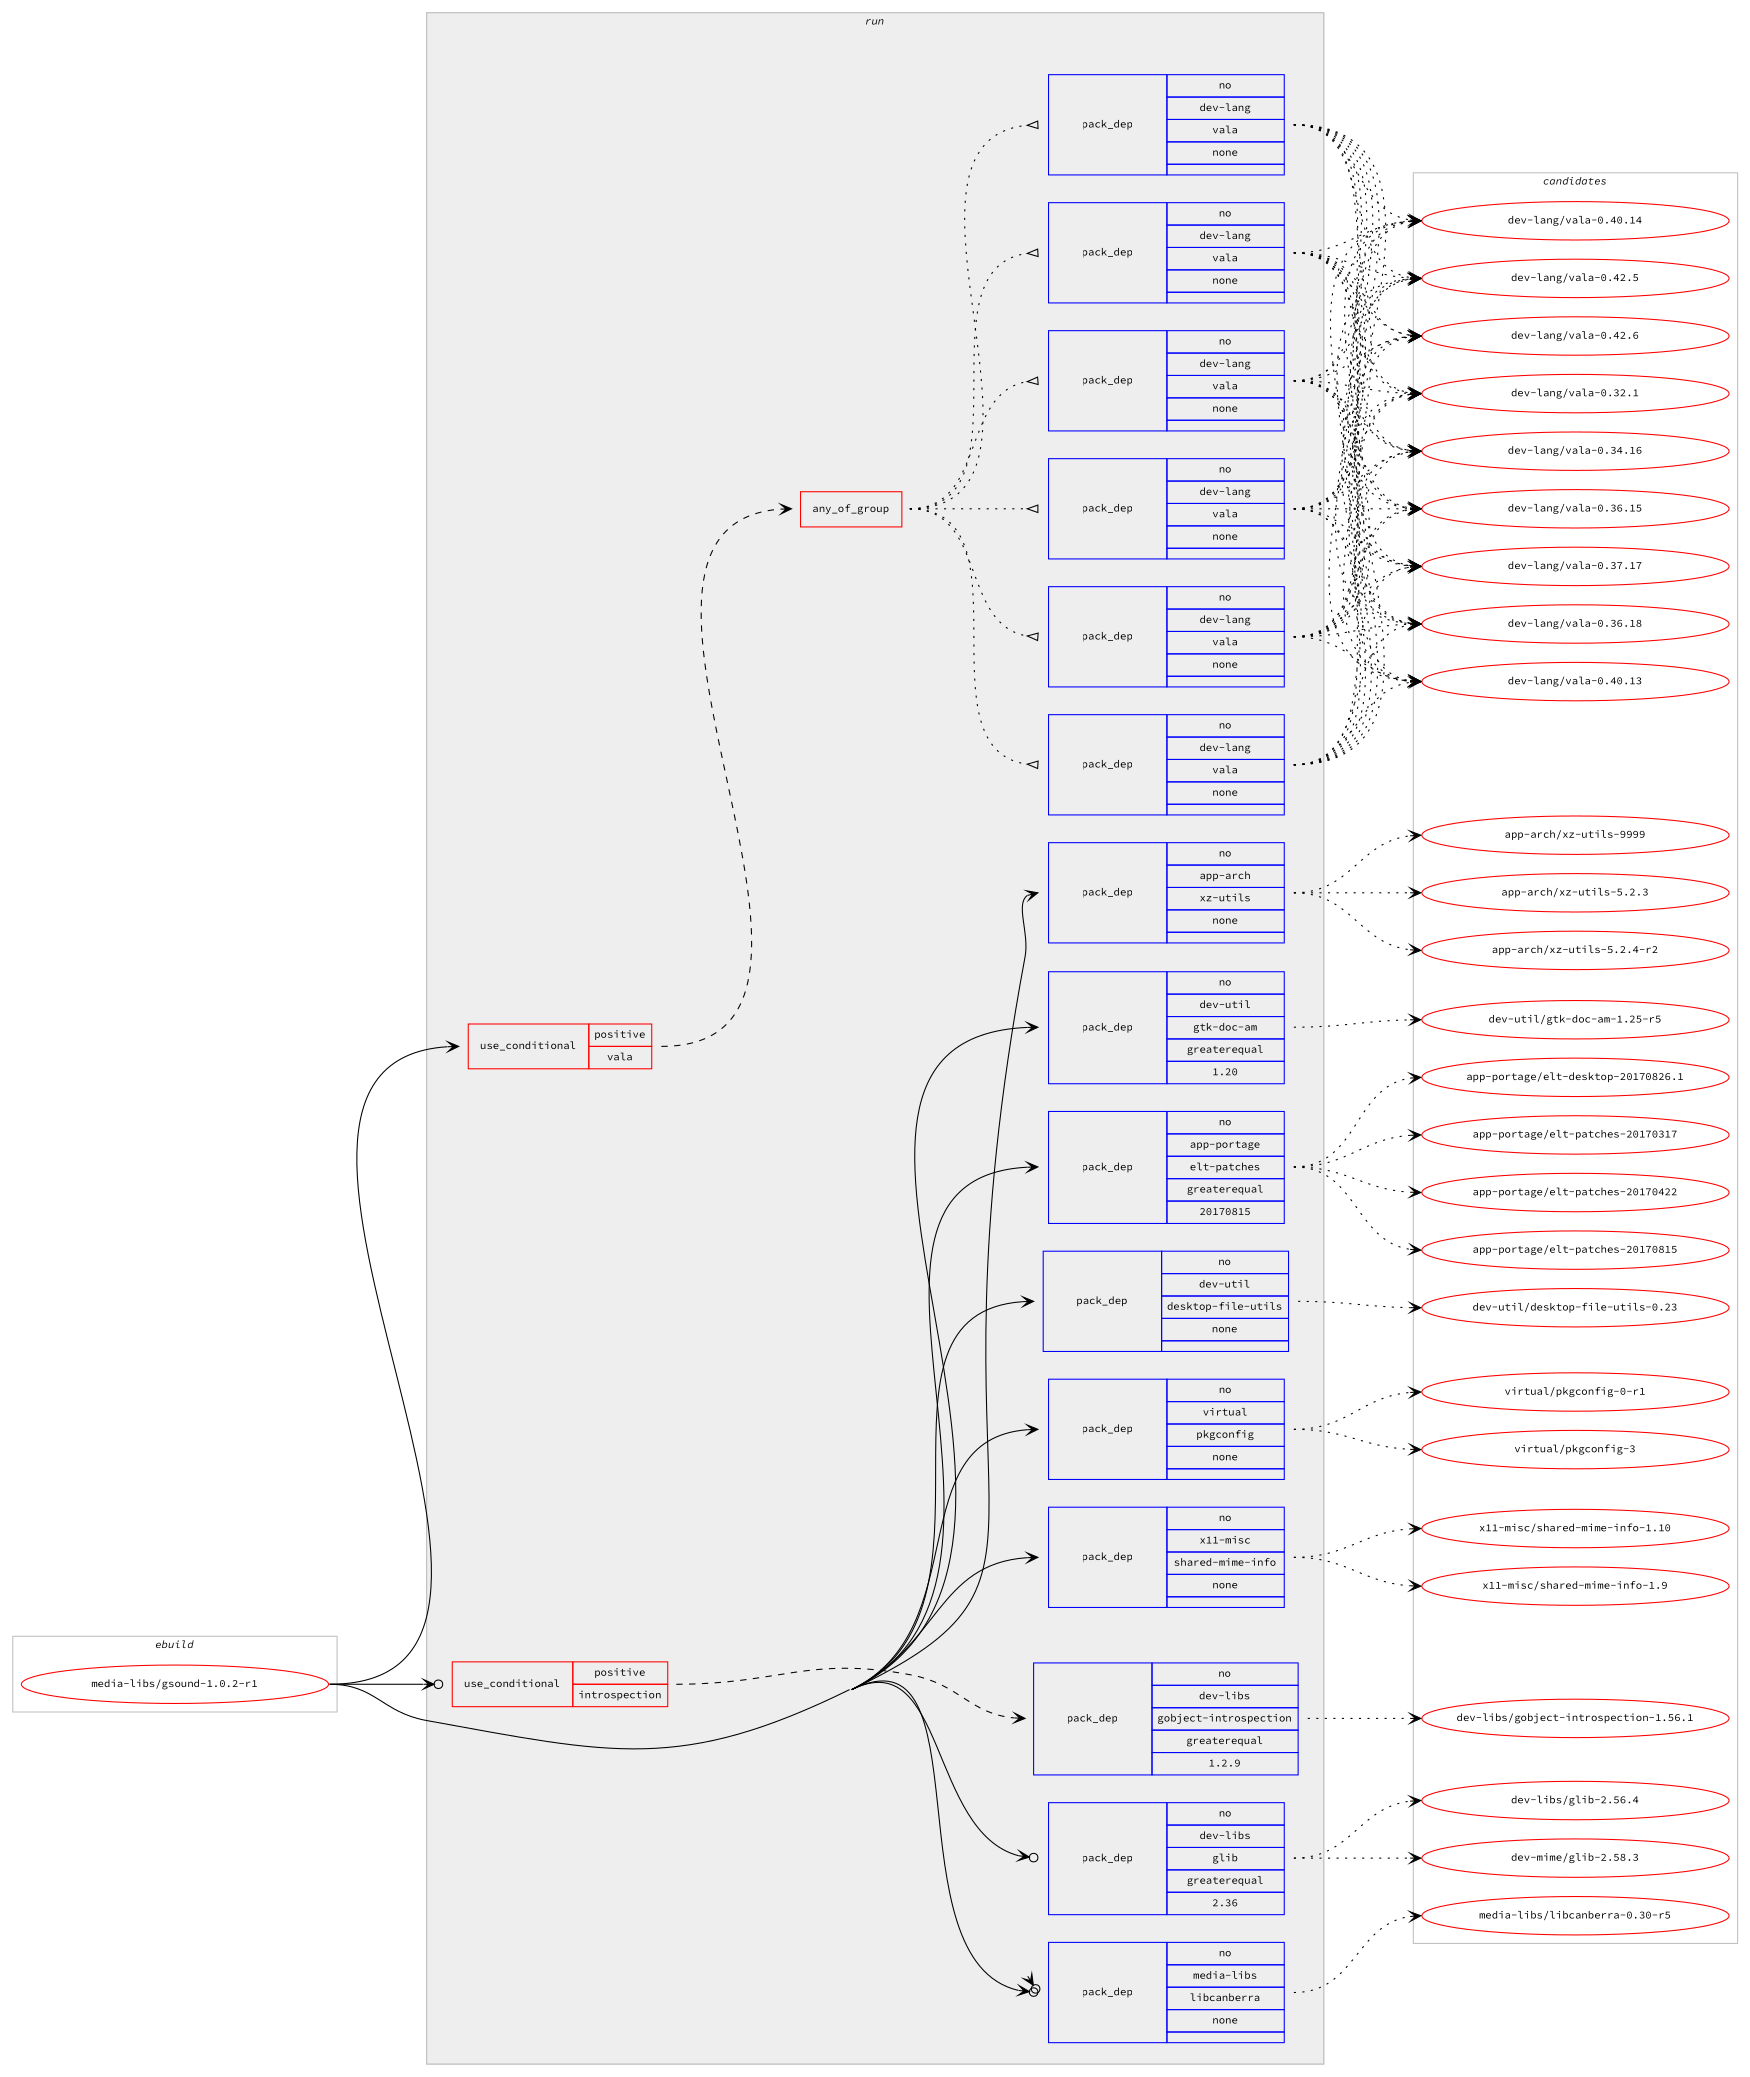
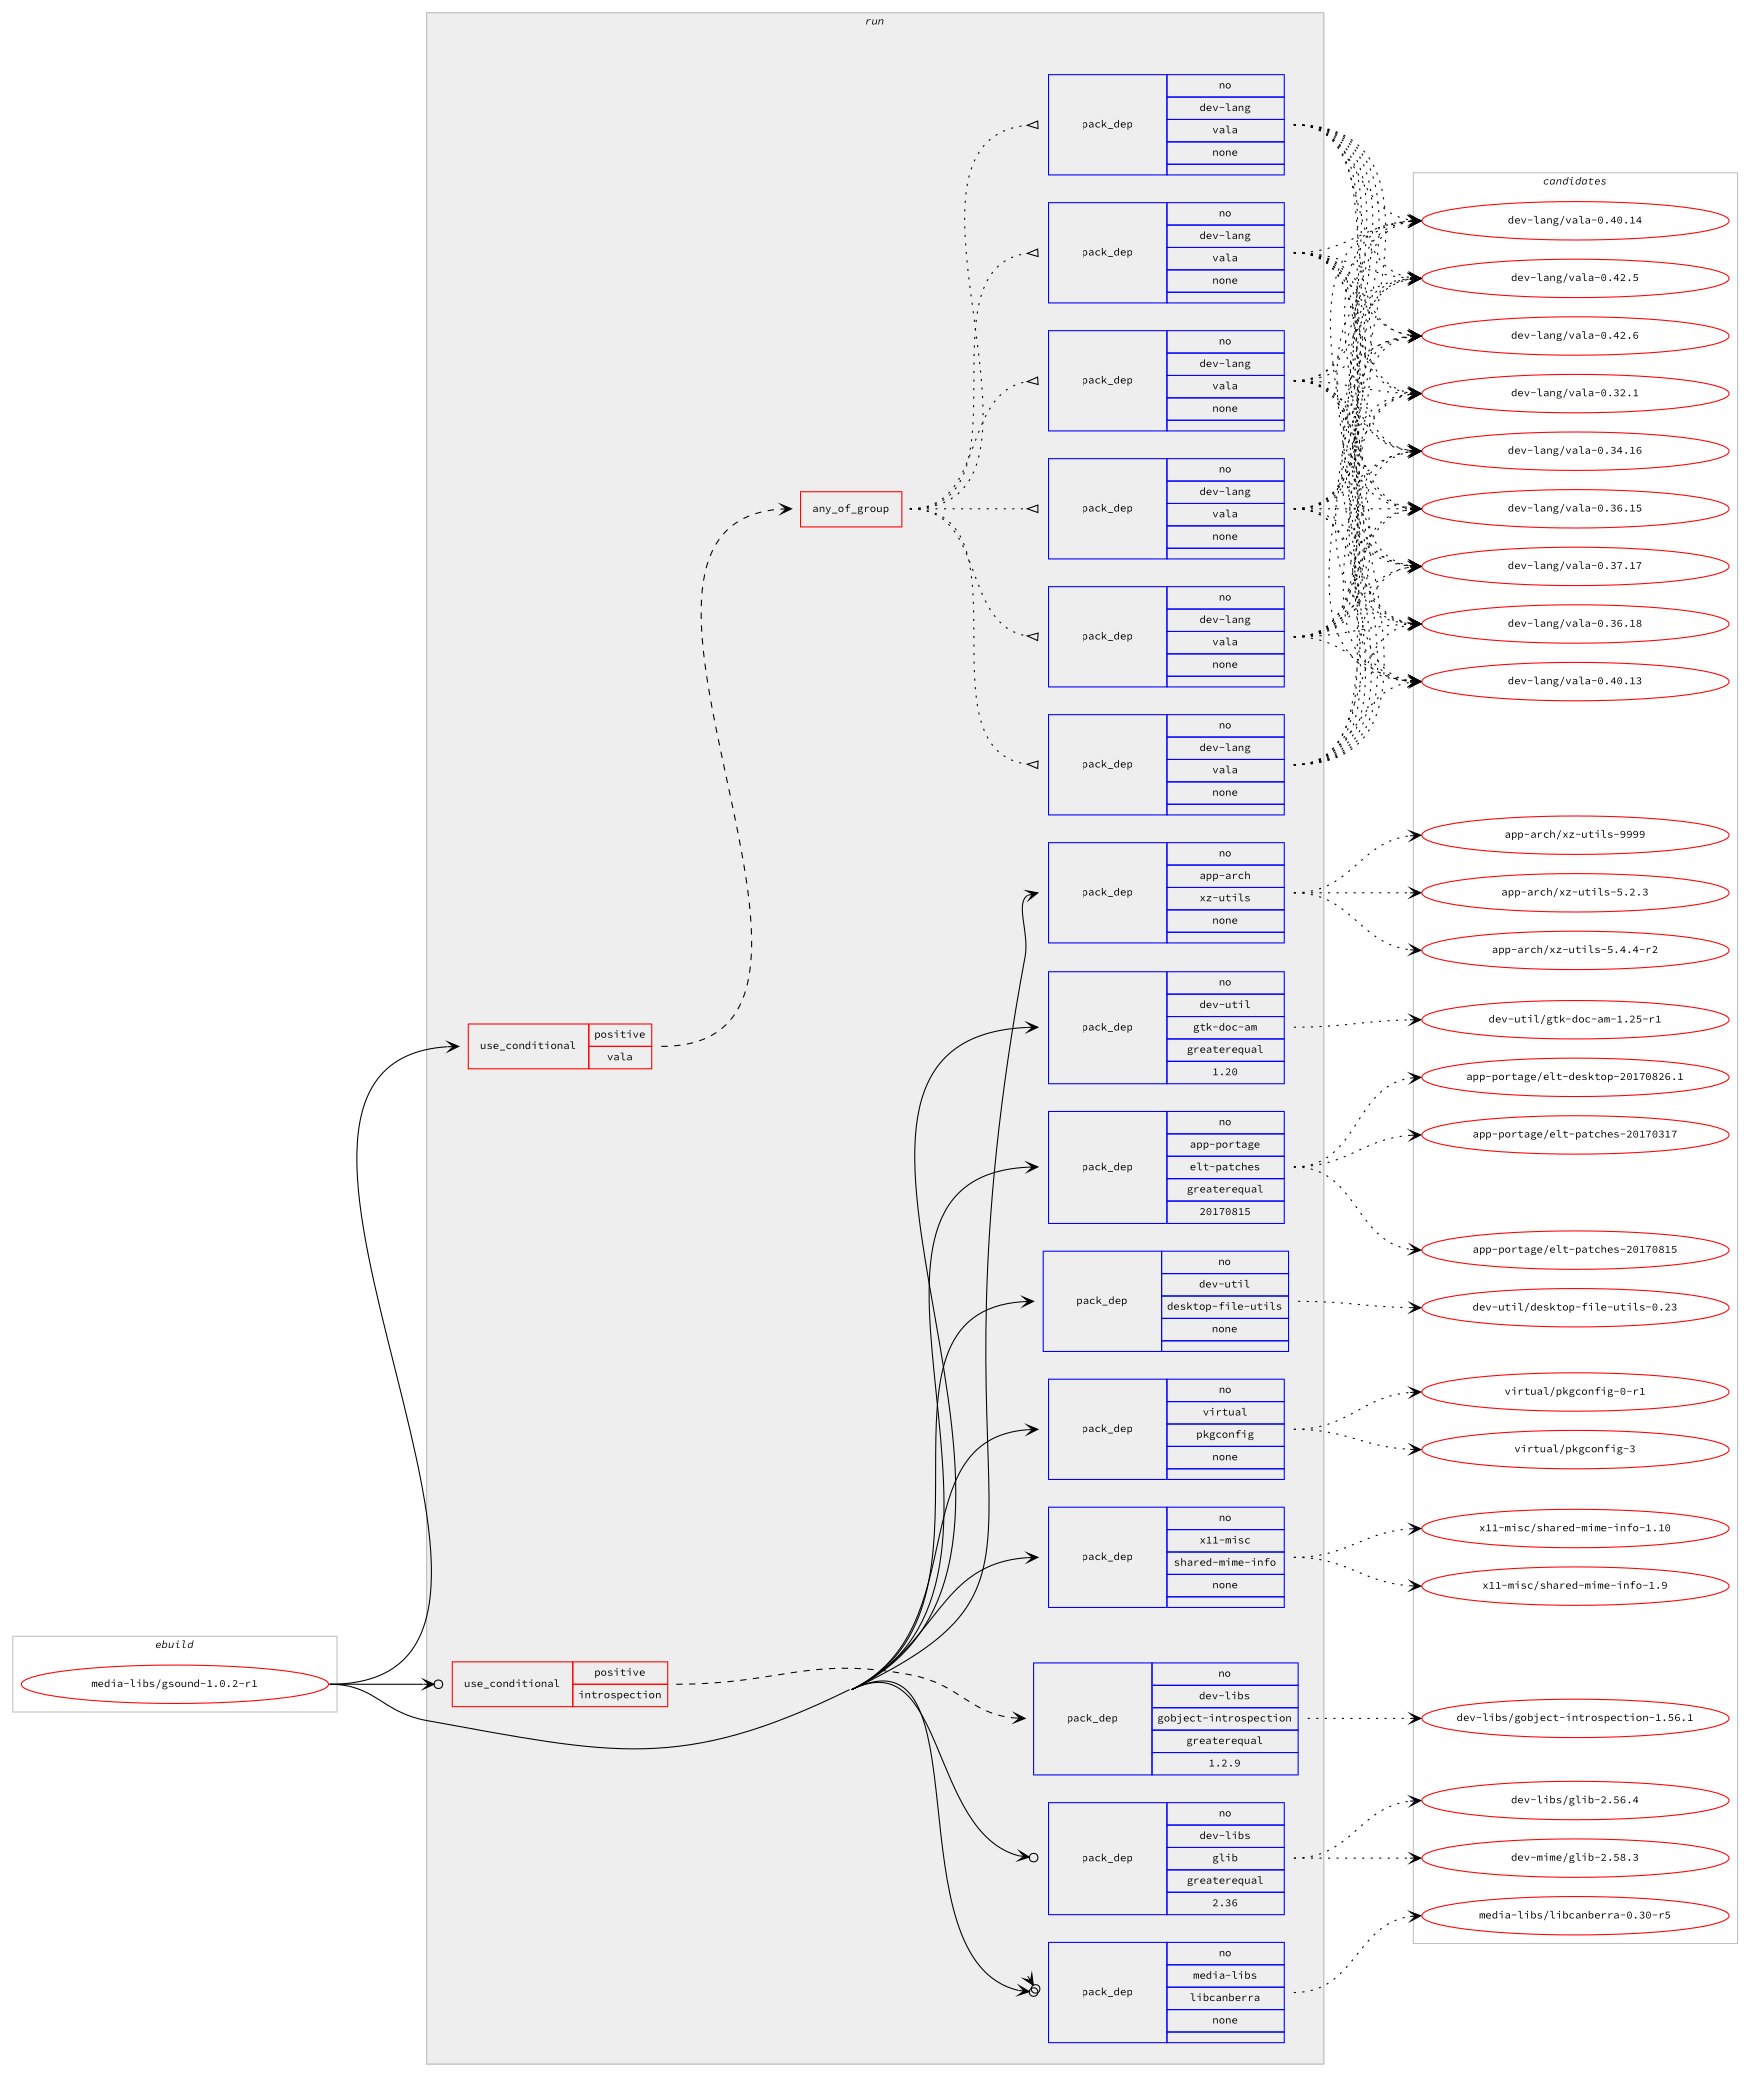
(1575, 950) -> (1575, 950)
(1575, 1020) -> (1575, 1020)
(1575, 1193) -> none
